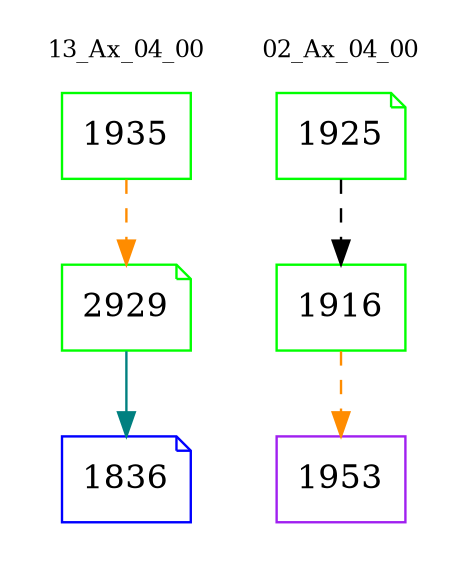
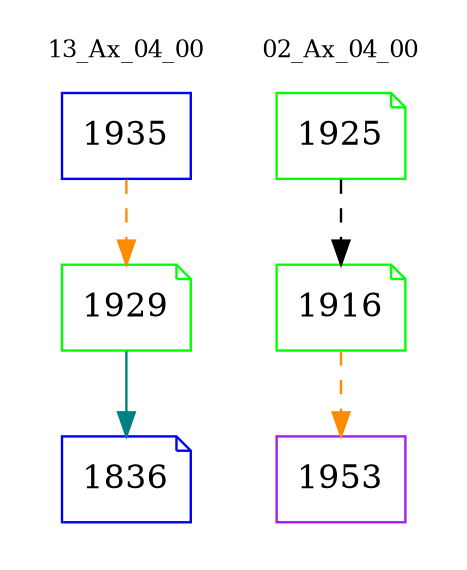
(126, 136) -> (126, 136)
(126, 308) -> (126, 308)
(341, 308) -> (341, 308)
